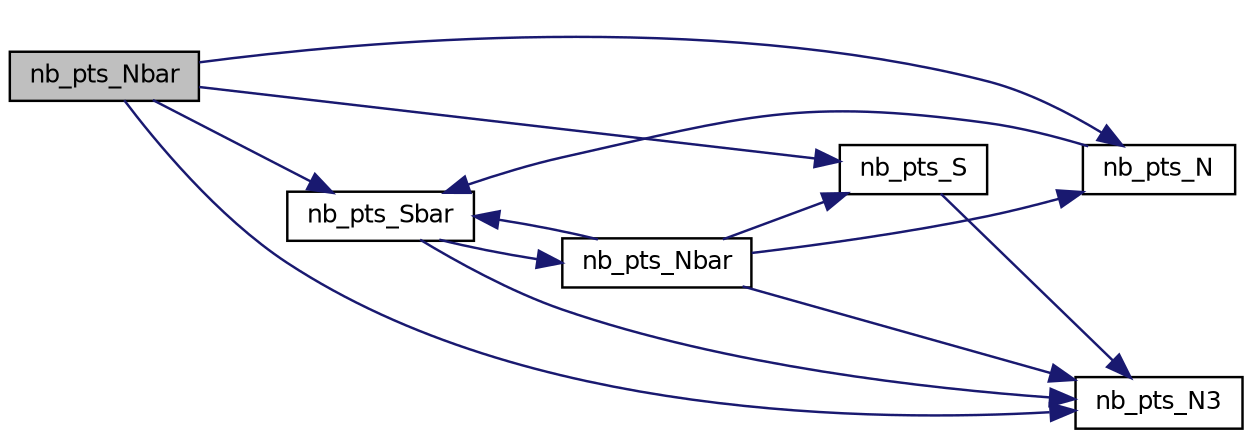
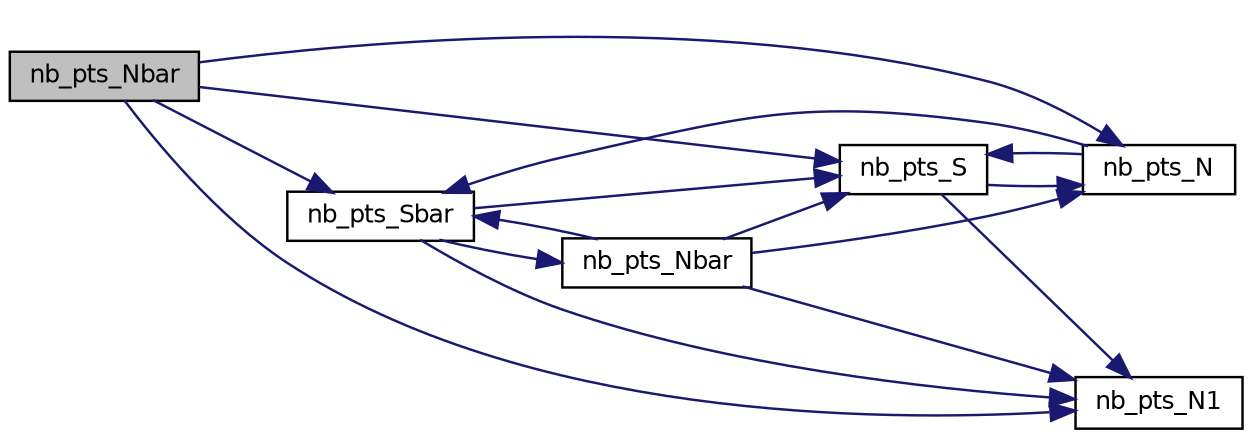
none -> (1047, 153)
none -> (1022, 186)
none -> (645, 193)
(1159, 403) -> (1159, 403)
